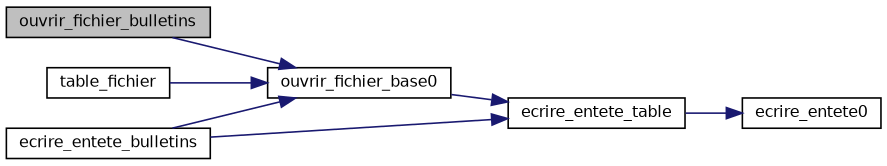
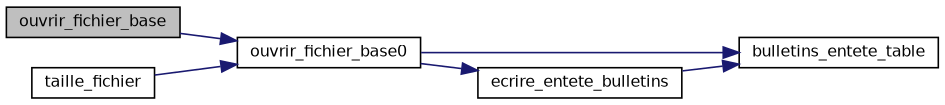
(108, 22) -> (93, 22)
(108, 83) -> (93, 83)
(597, 113) -> (839, 53)
(812, 113) -> none
(226, 115) -> (441, 66)
